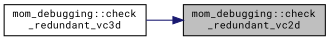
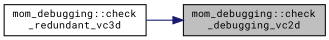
(254, 20) -> (254, 20)
